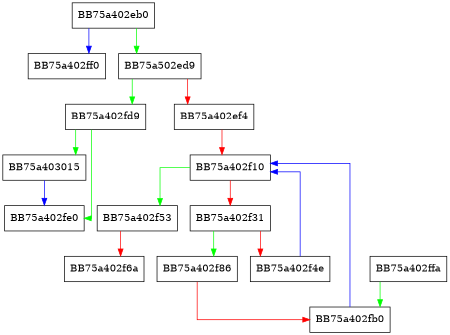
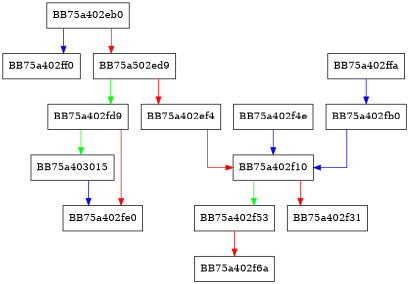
(137, 37) -> (111, 37)
(92, 174) -> (121, 164)
(260, 240) -> none
(197, 269) -> none
(380, 291) -> (366, 88)
